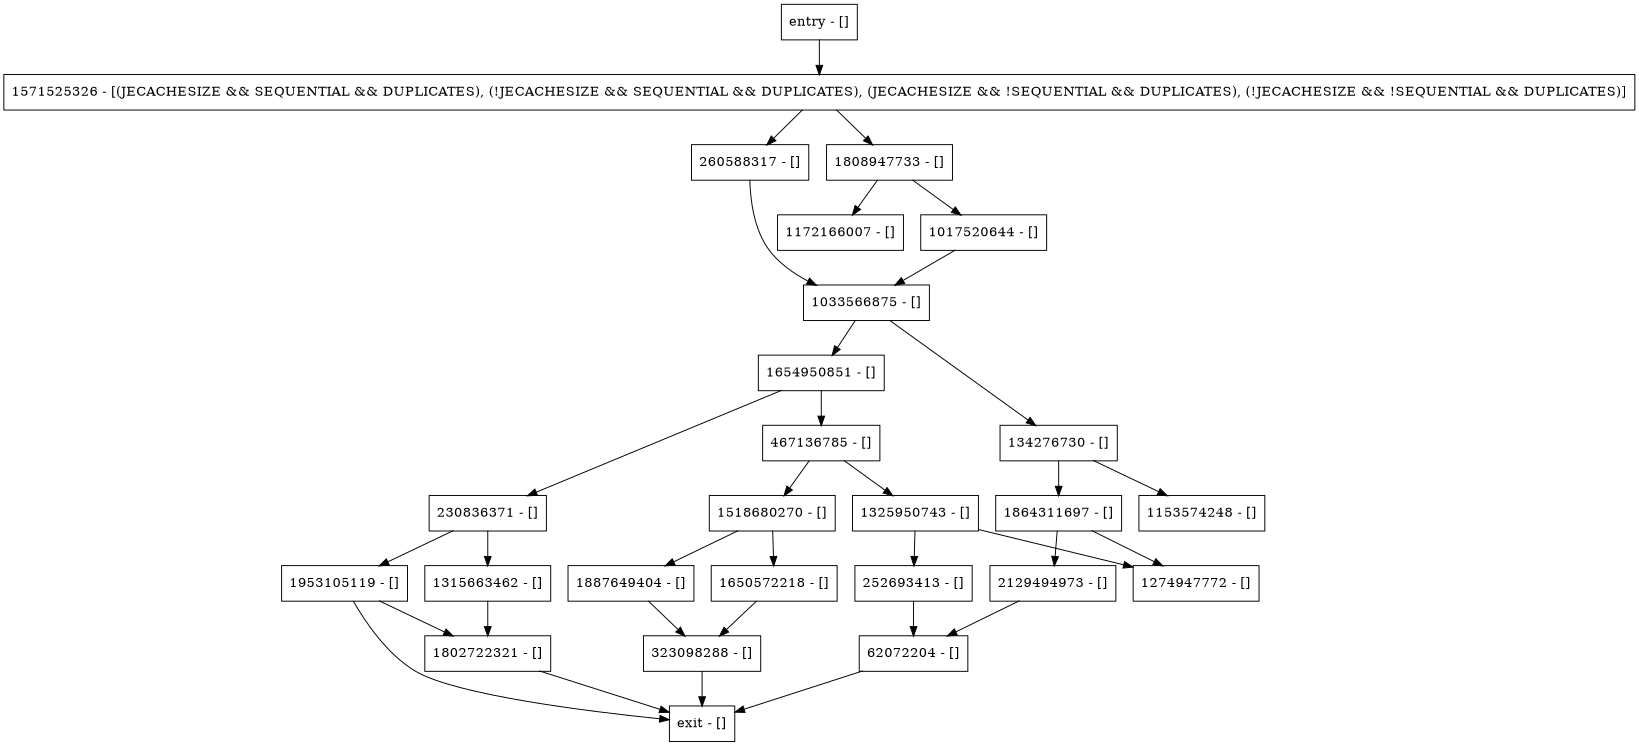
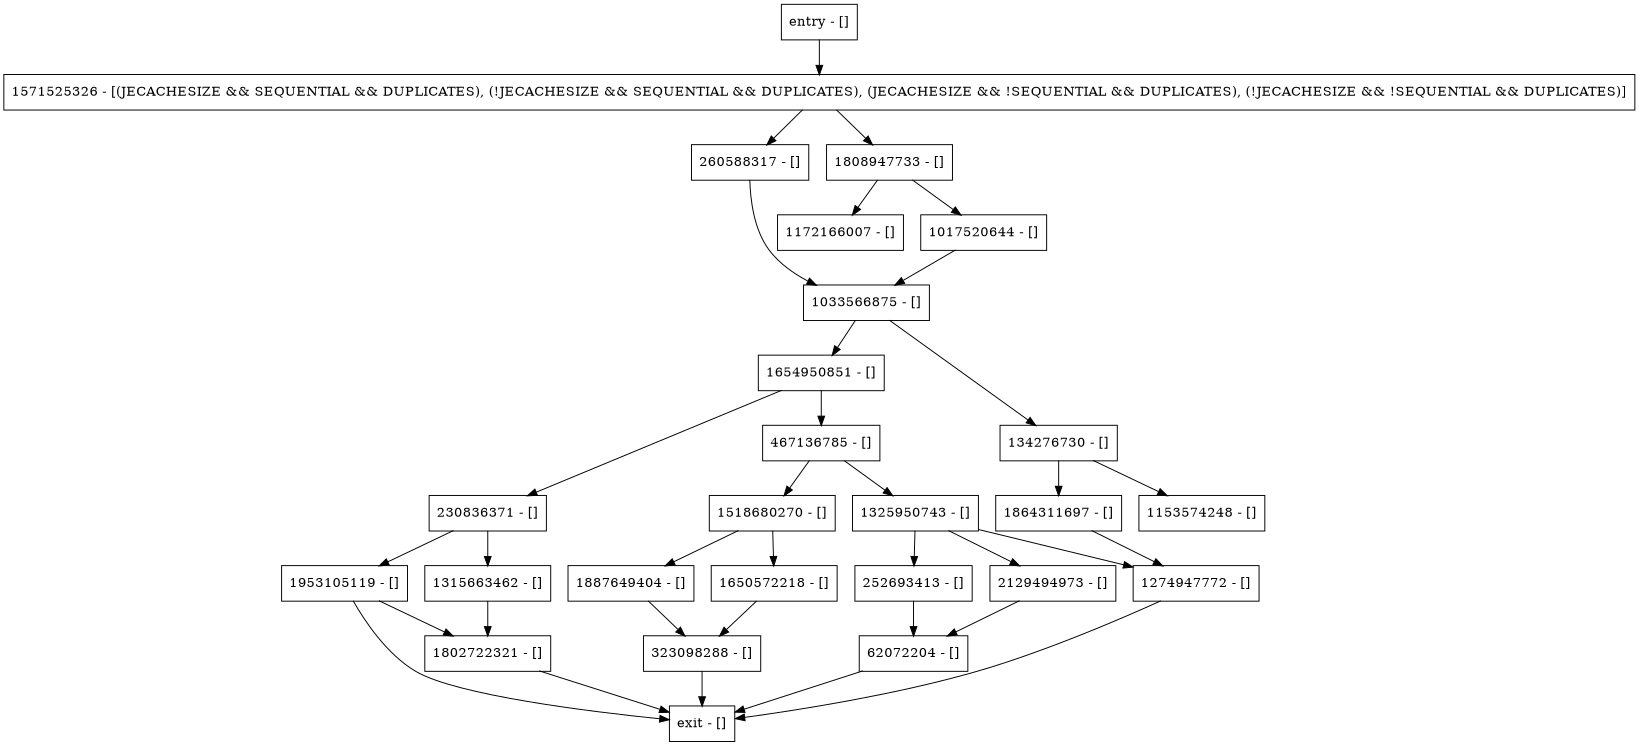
(1056, 542) -> (980, 546)
none -> (958, 677)
